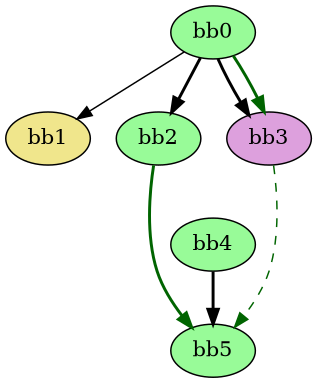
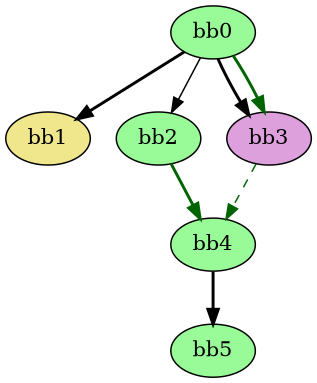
(189, 79) -> (189, 79)
(137, 81) -> (137, 81)
(151, 244) -> (182, 185)
(275, 244) -> (245, 185)
